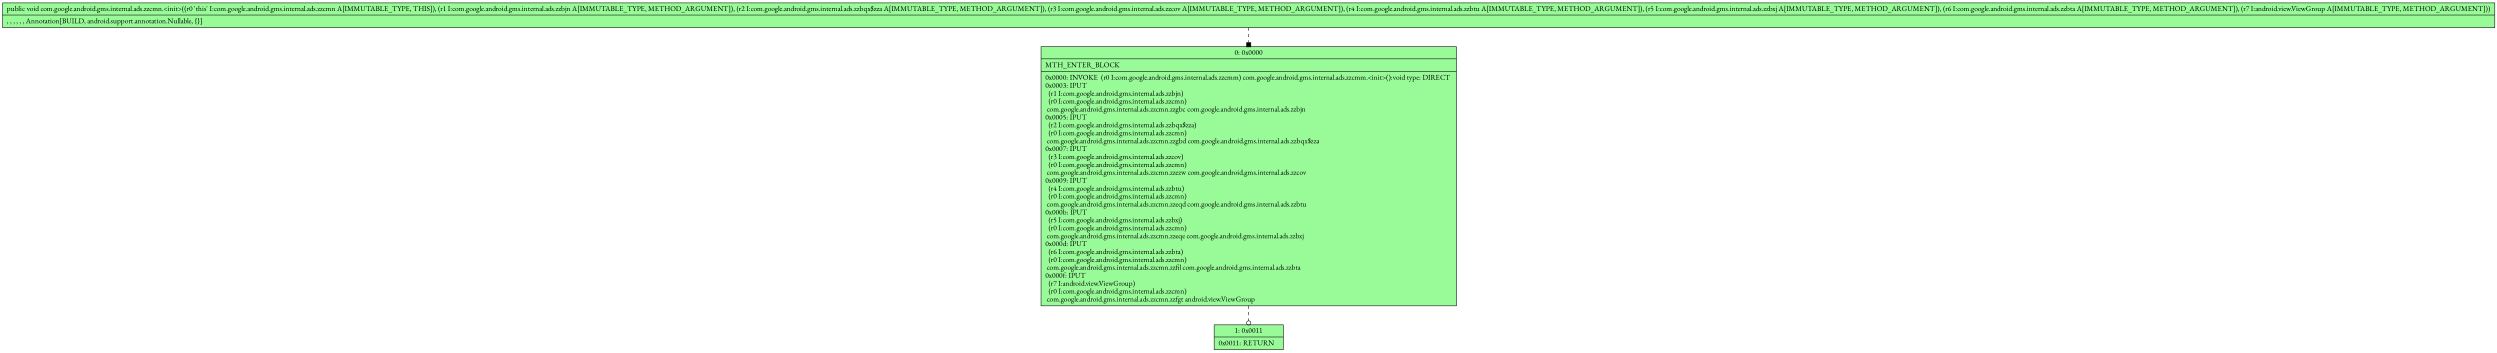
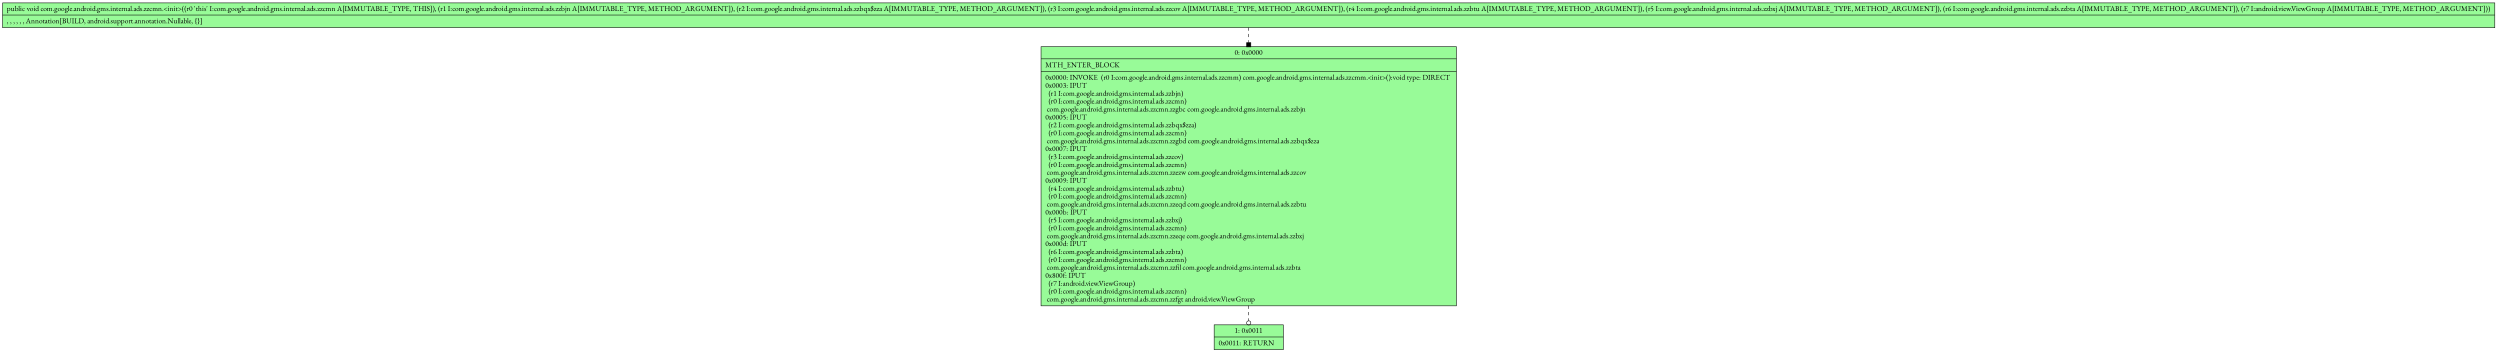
(1067, 276) -> (1067, 276)
